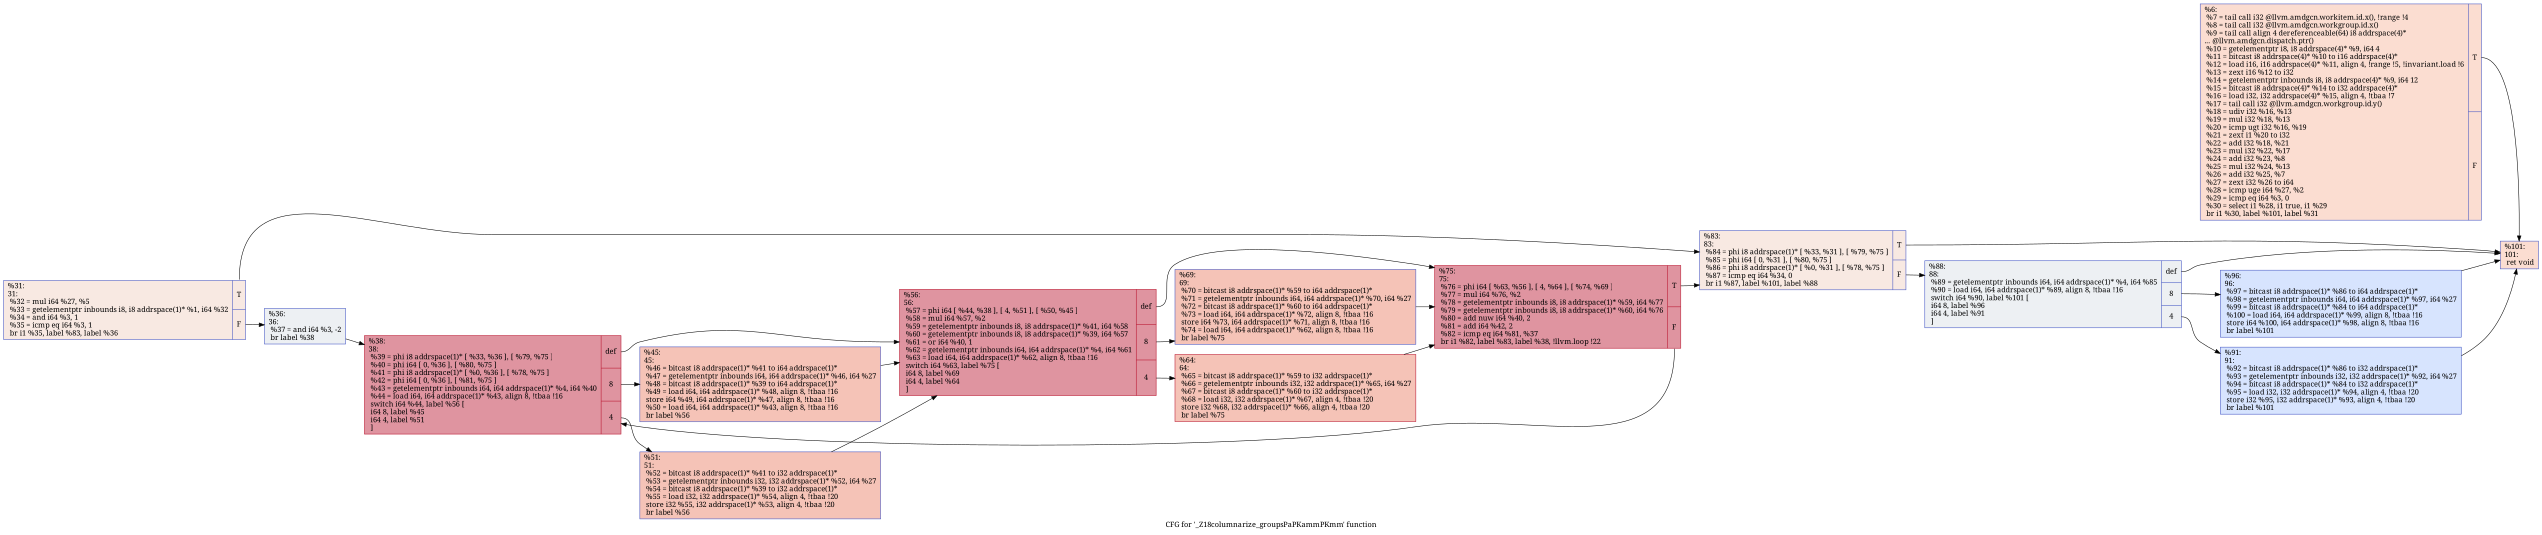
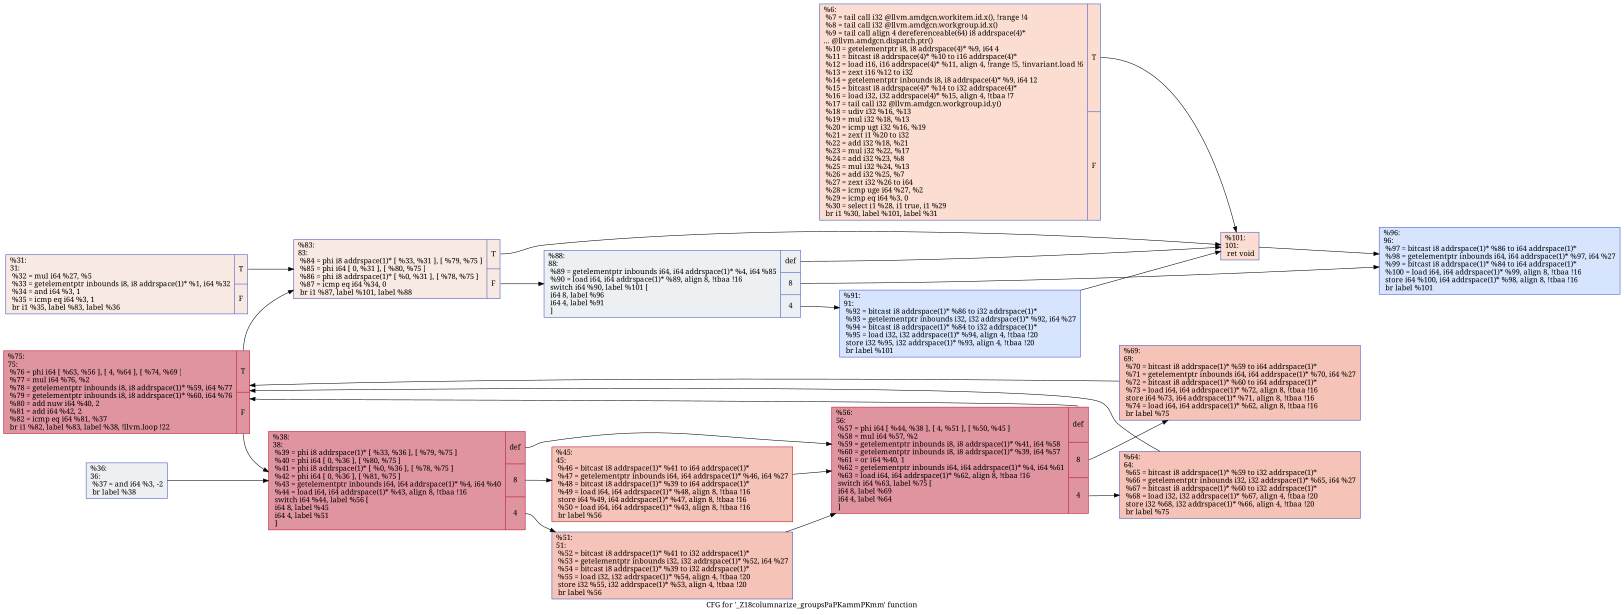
(2478, 266) -> (1316, 250)
(252, 325) -> none
(760, 384) -> (672, 484)
(1295, 388) -> (1240, 485)
